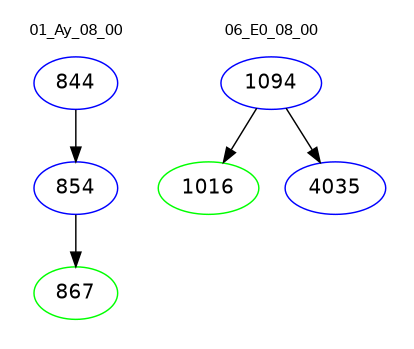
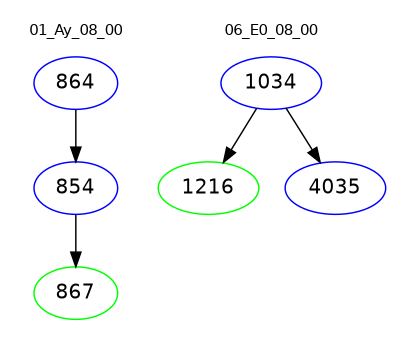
(76, 83) -> (76, 83)
(271, 83) -> (271, 83)
(209, 188) -> (209, 188)
